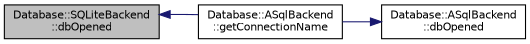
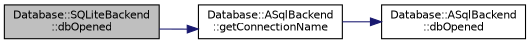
(184, 14) -> (173, 29)
